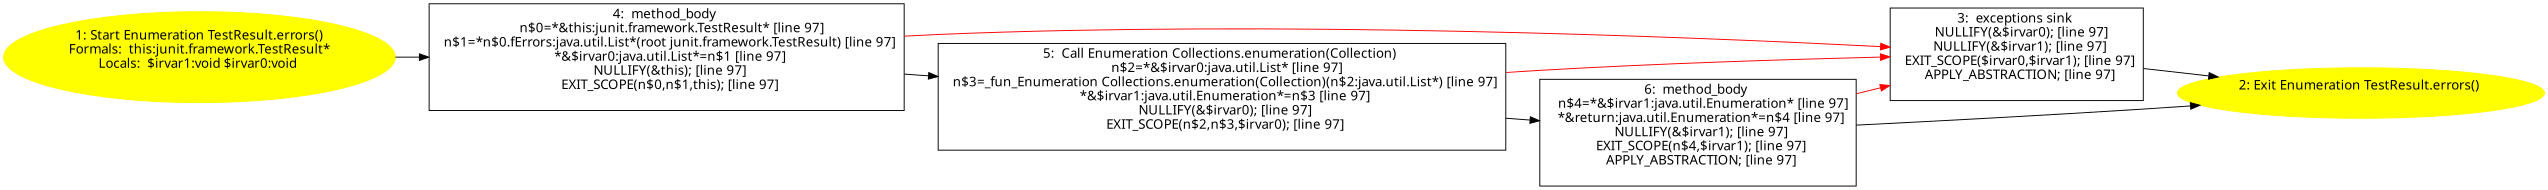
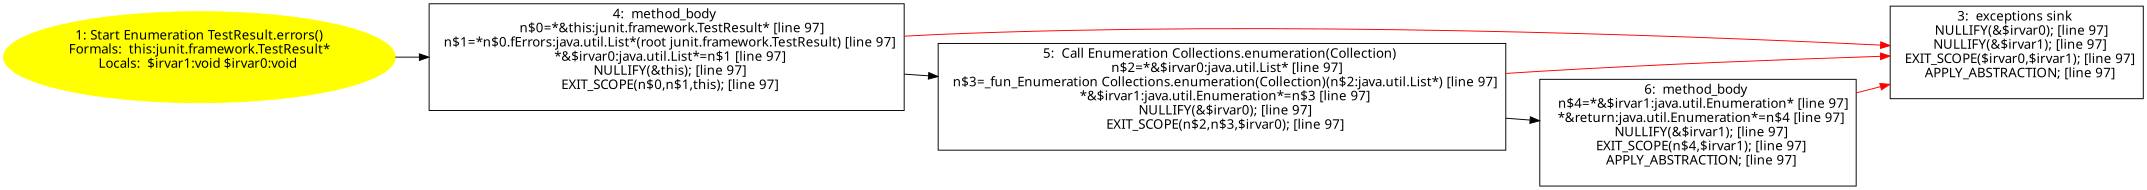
(2361, 93) -> none
